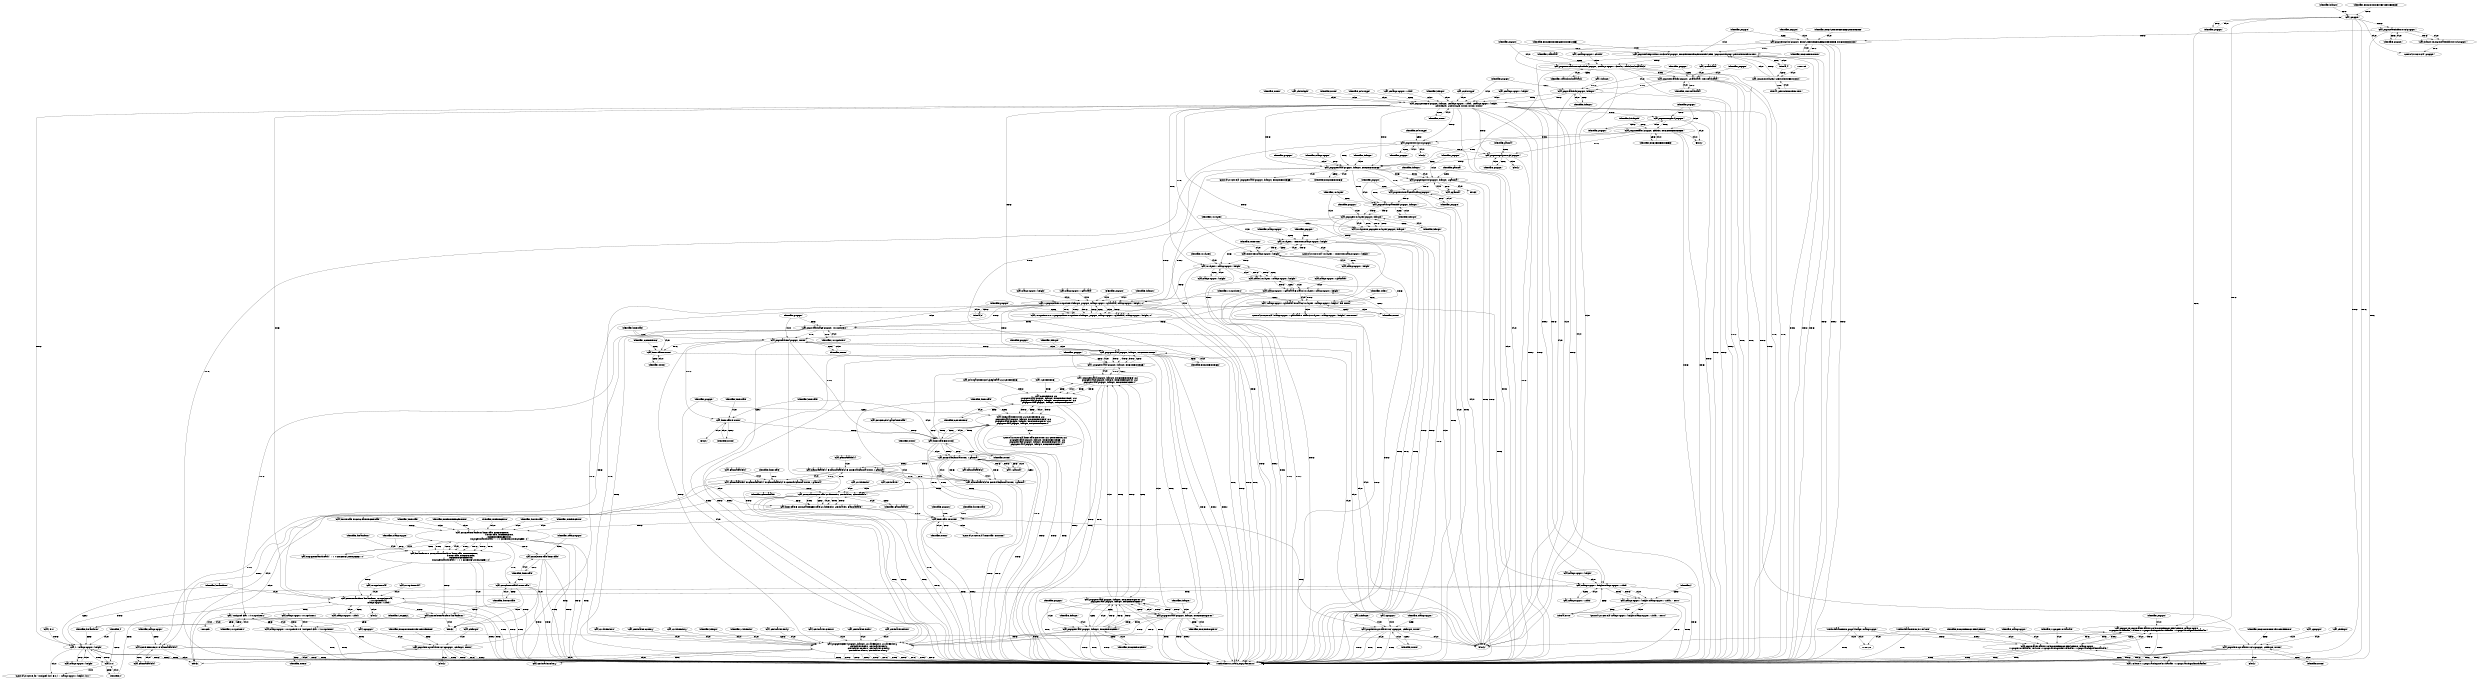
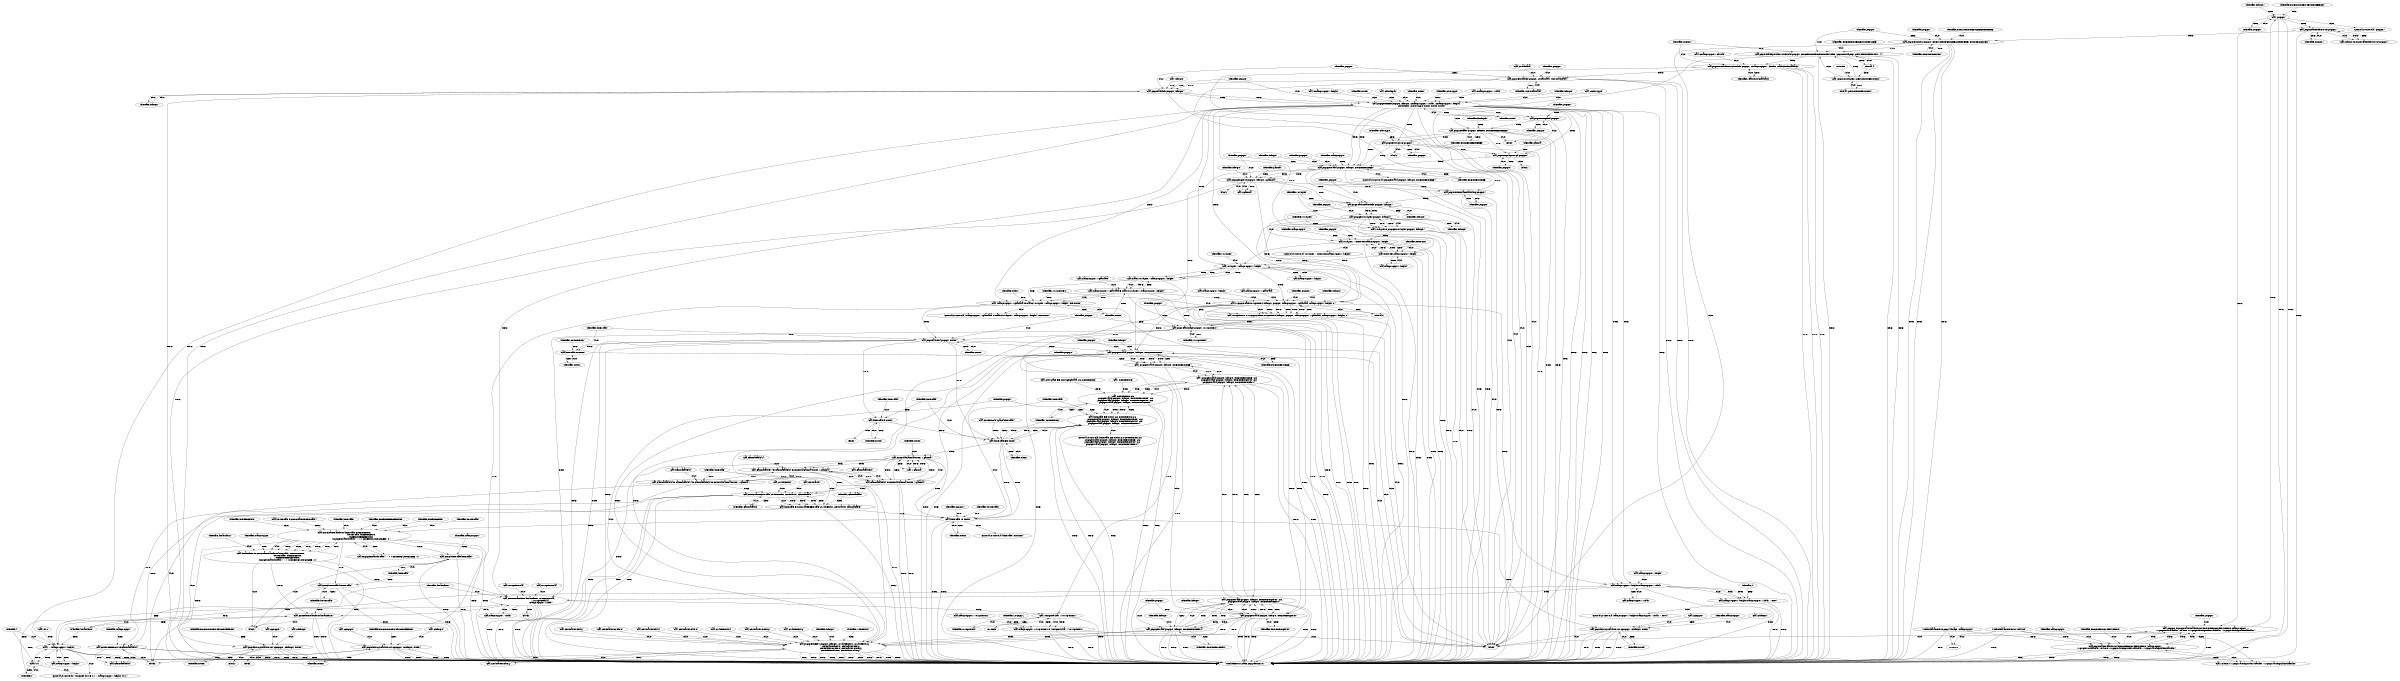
(2432, 48) -> (2353, 33)
(1548, 54) -> none
(1521, 533) -> none
(1564, 616) -> none
(2057, 629) -> none
